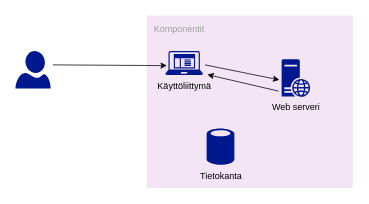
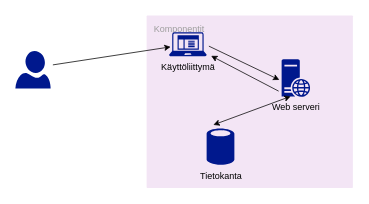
(184, 63) -> (188, 44)
none -> (252, 111)
